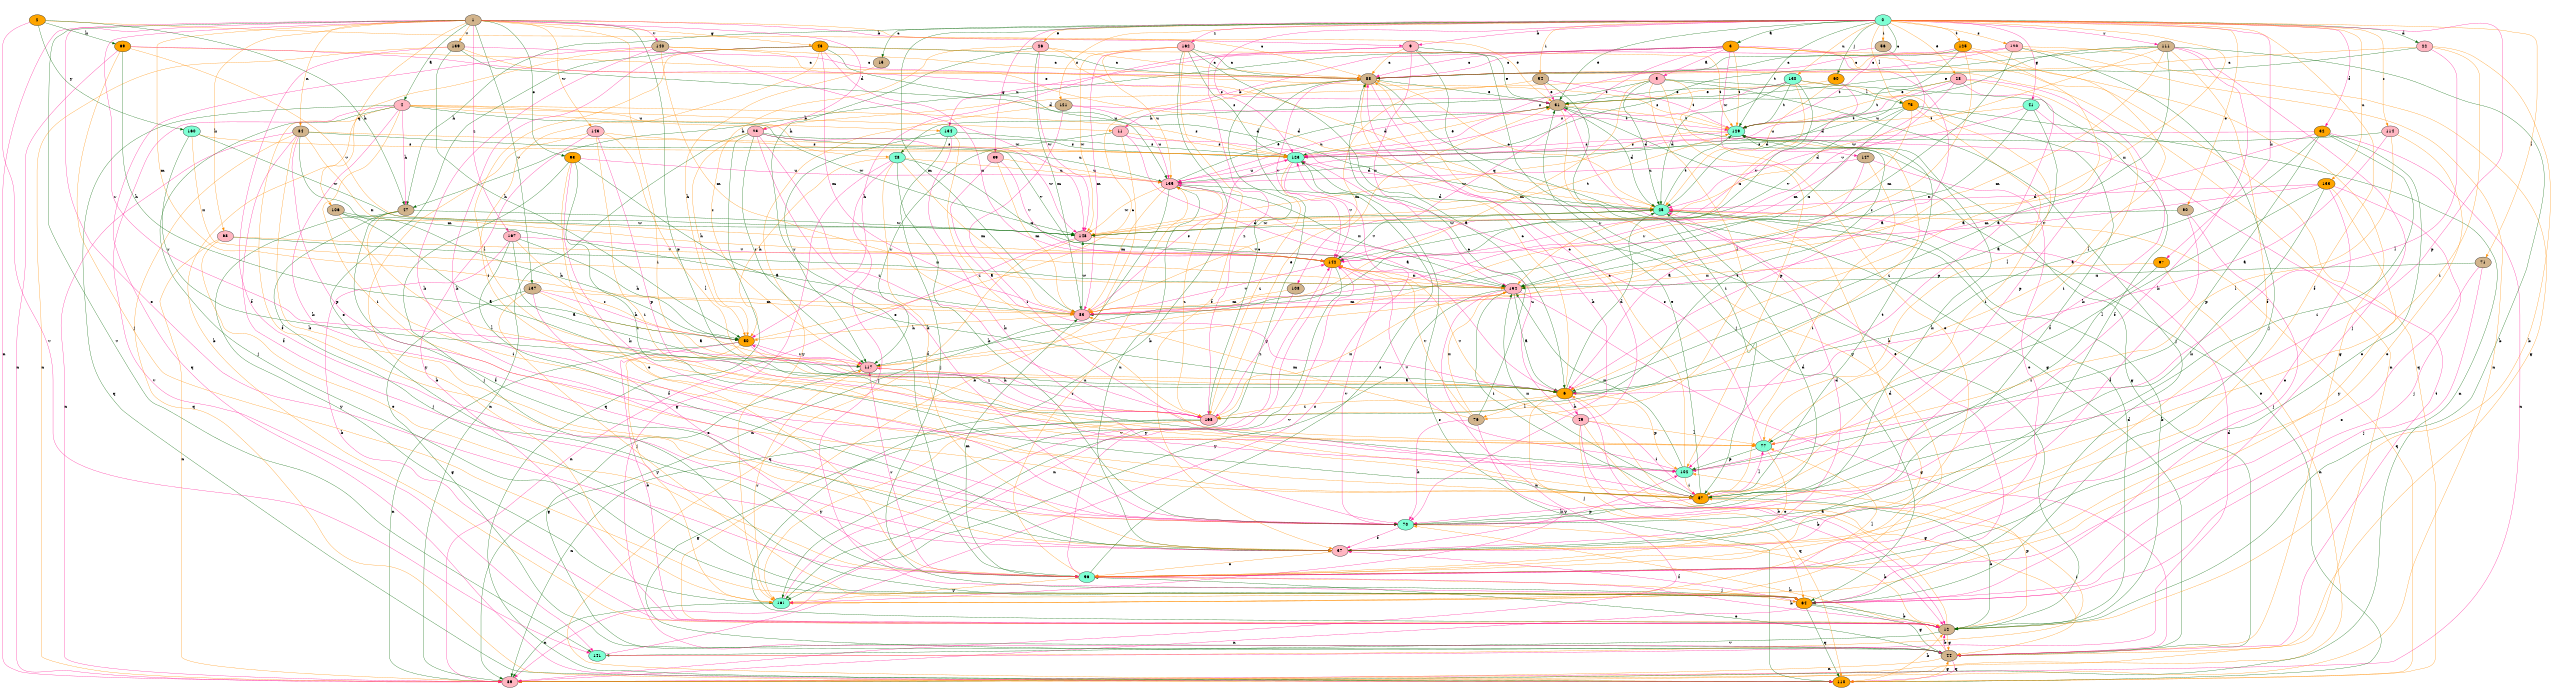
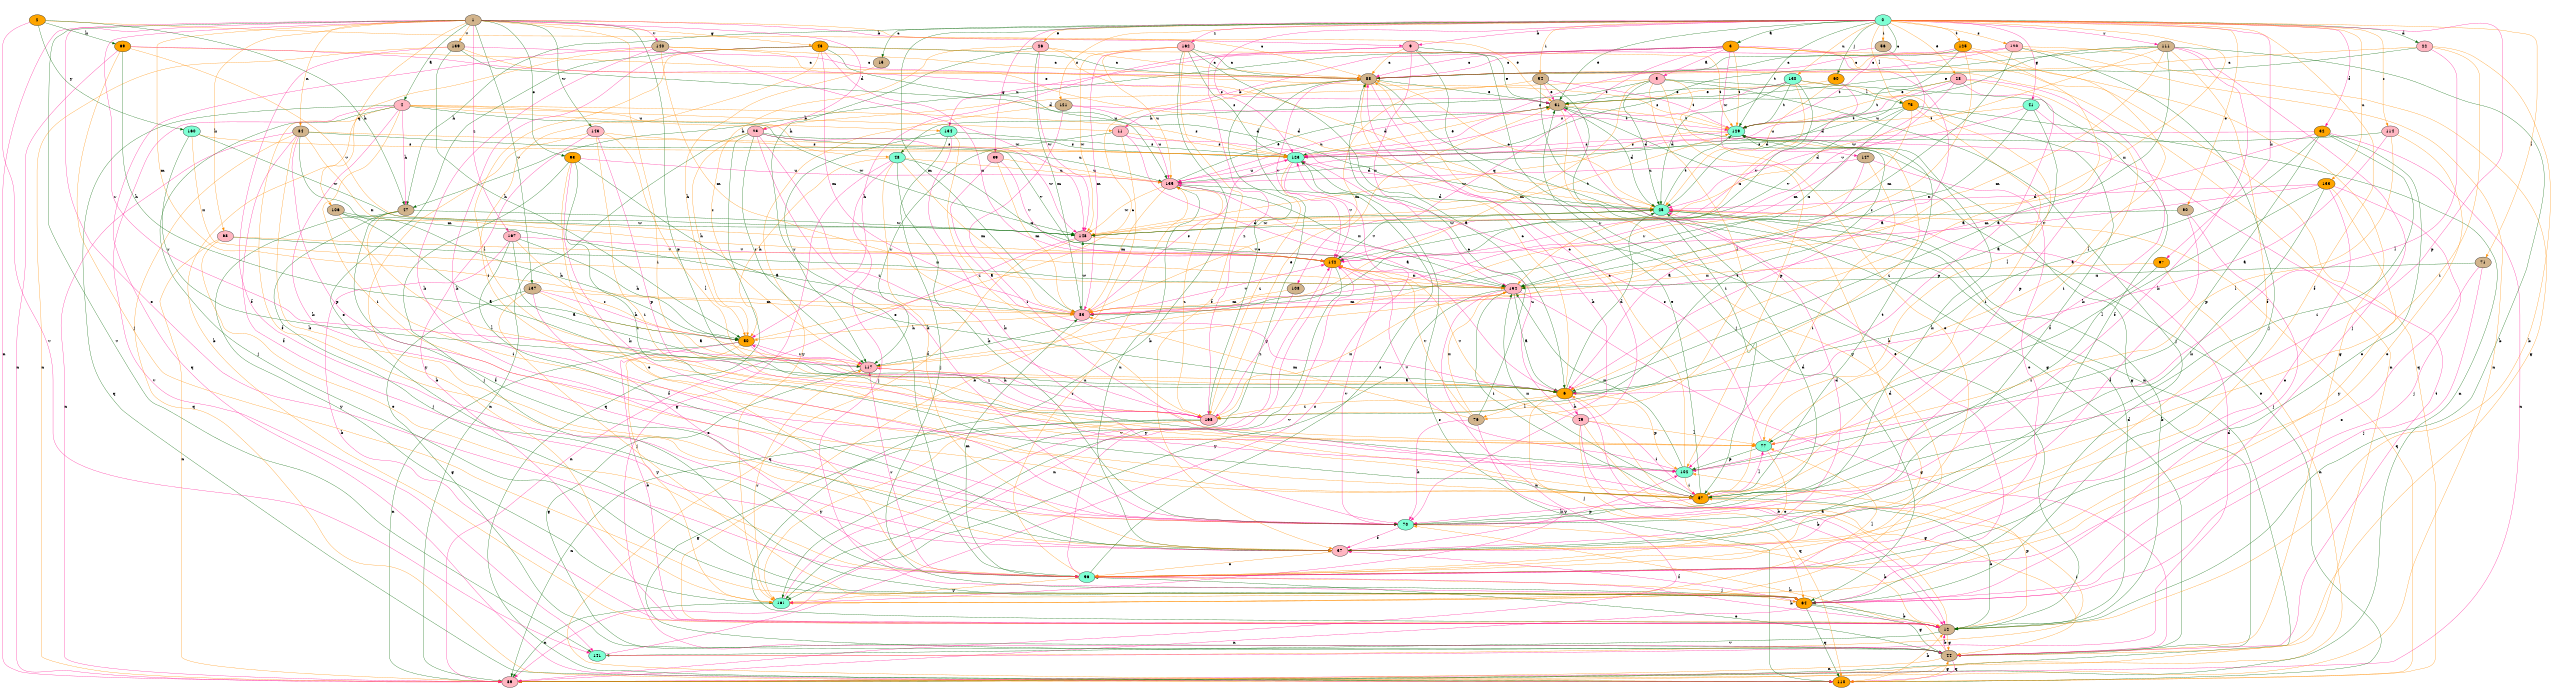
(557, 47) -> (557, 47)
(815, 404) -> (1857, 670)
